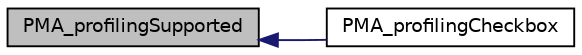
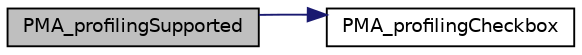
(302, 40) -> (283, 15)
